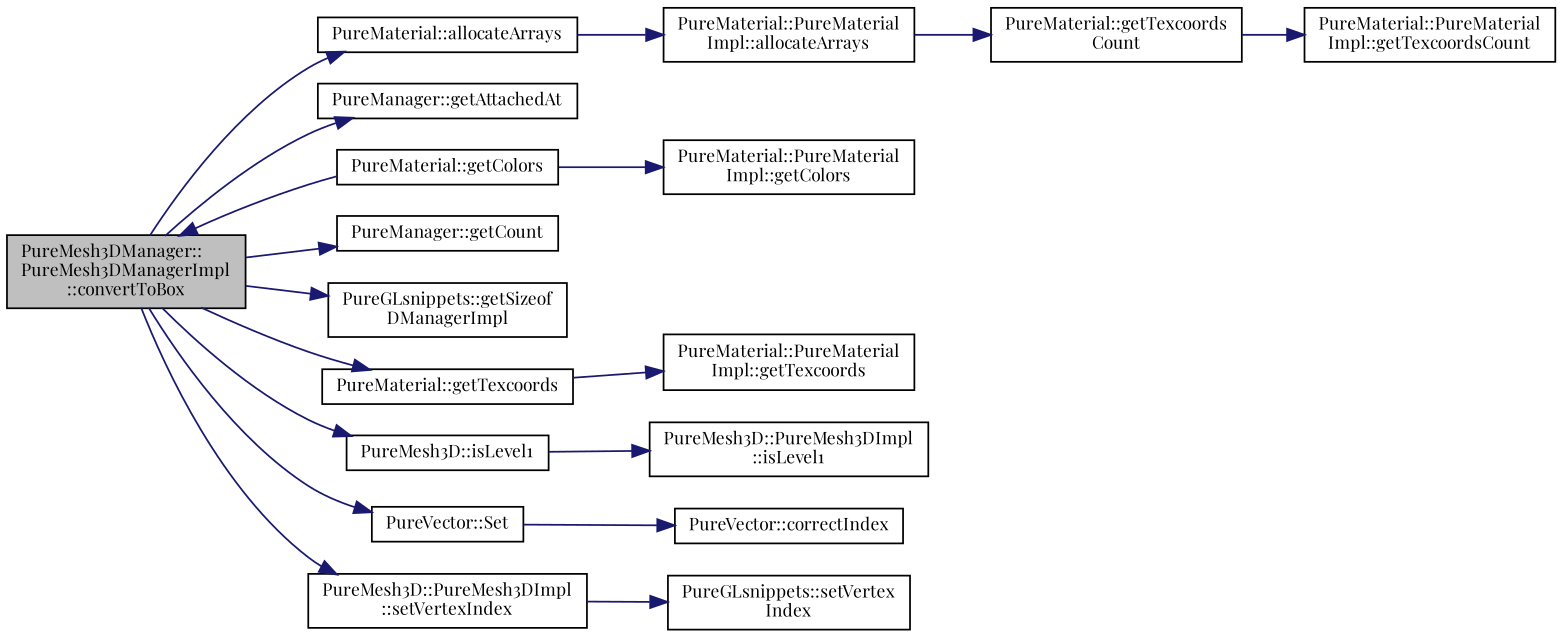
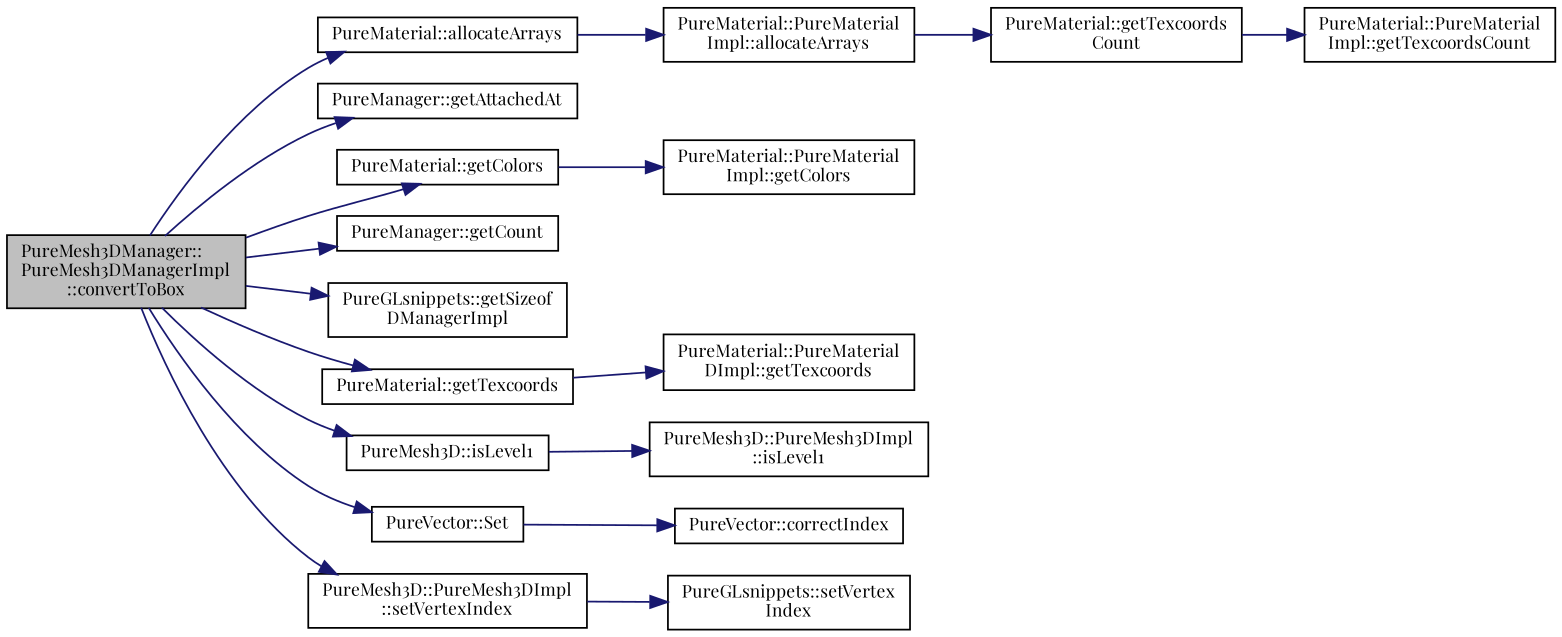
(265, 200) -> (324, 211)
(789, 362) -> (789, 362)
